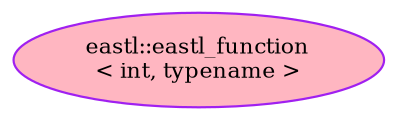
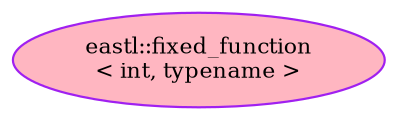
(199, 60) -> (199, 60)
